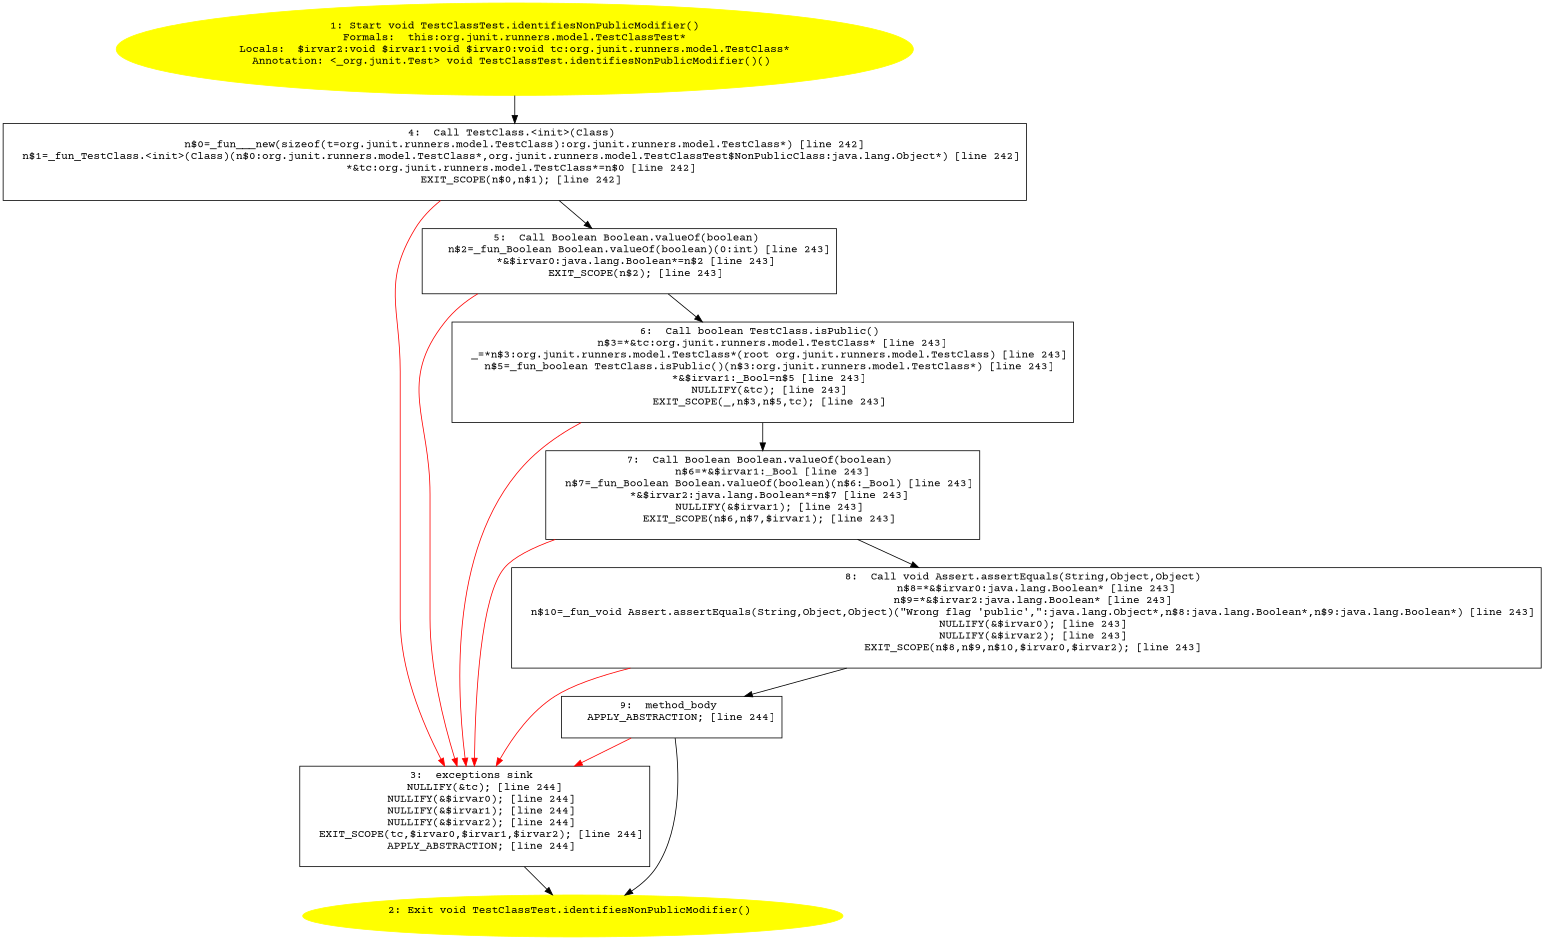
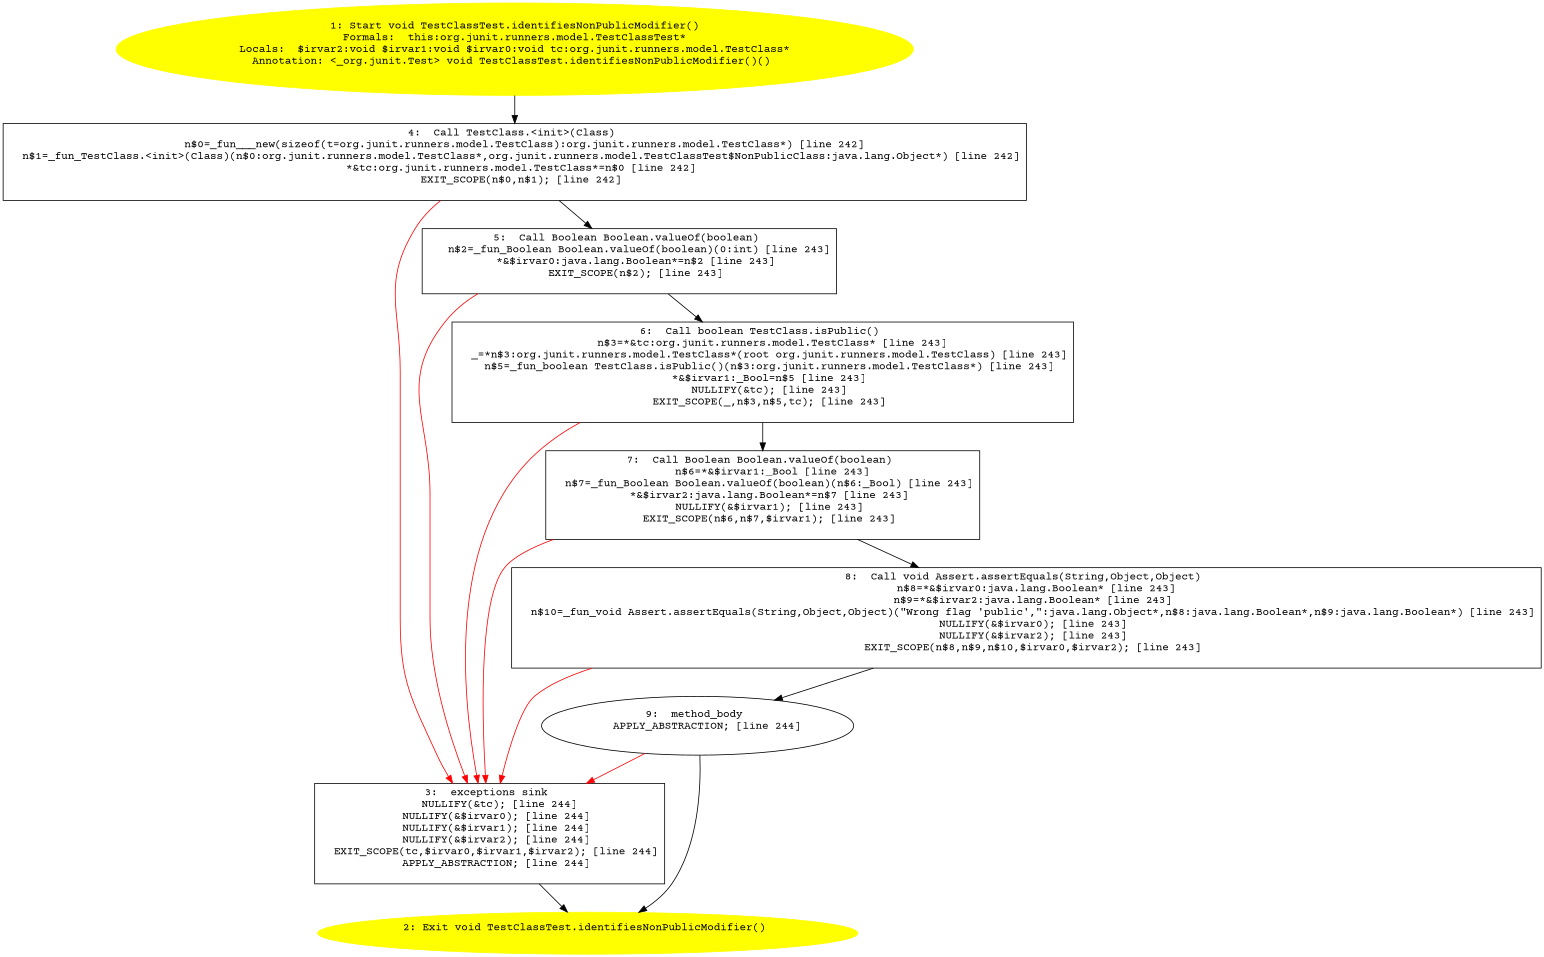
(672, 717) -> (698, 726)
